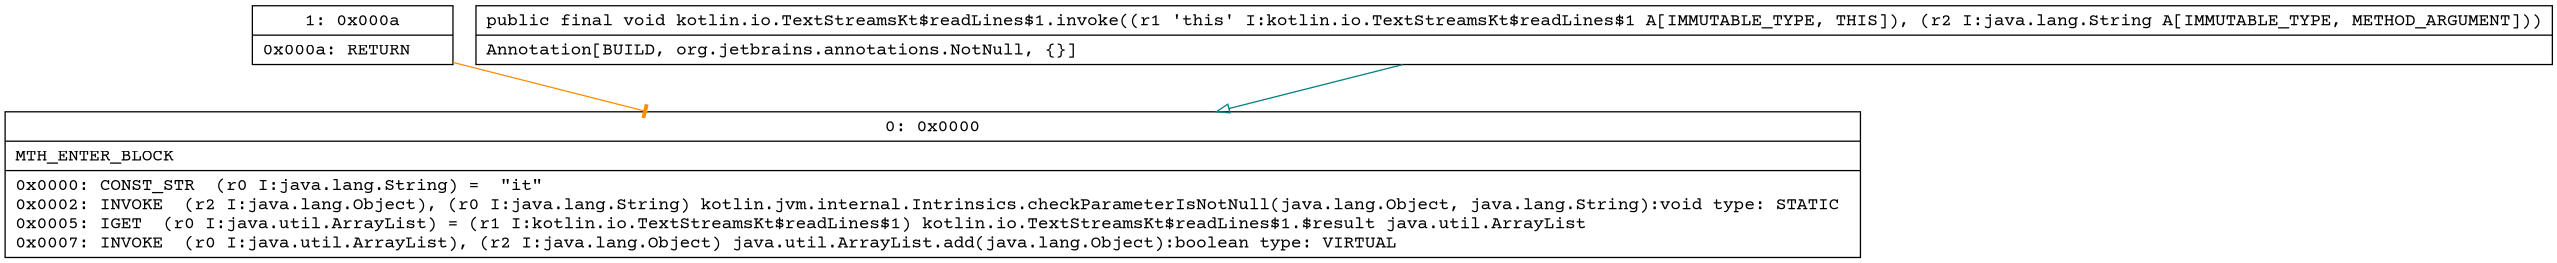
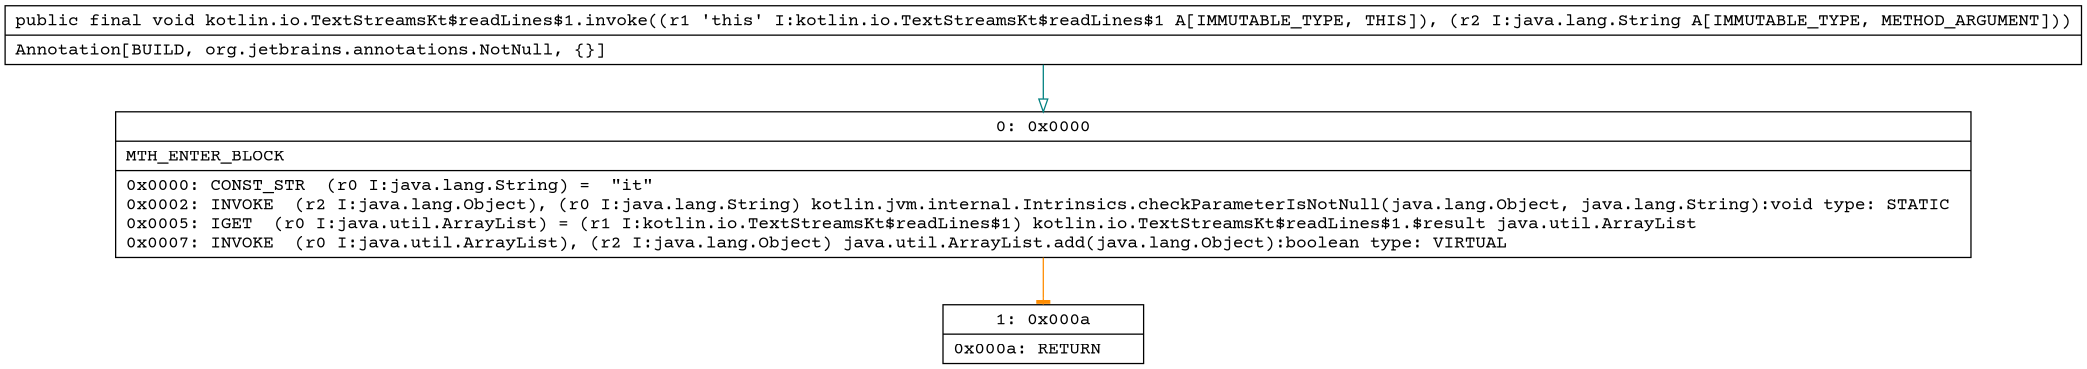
(547, 86) -> (1043, 278)
